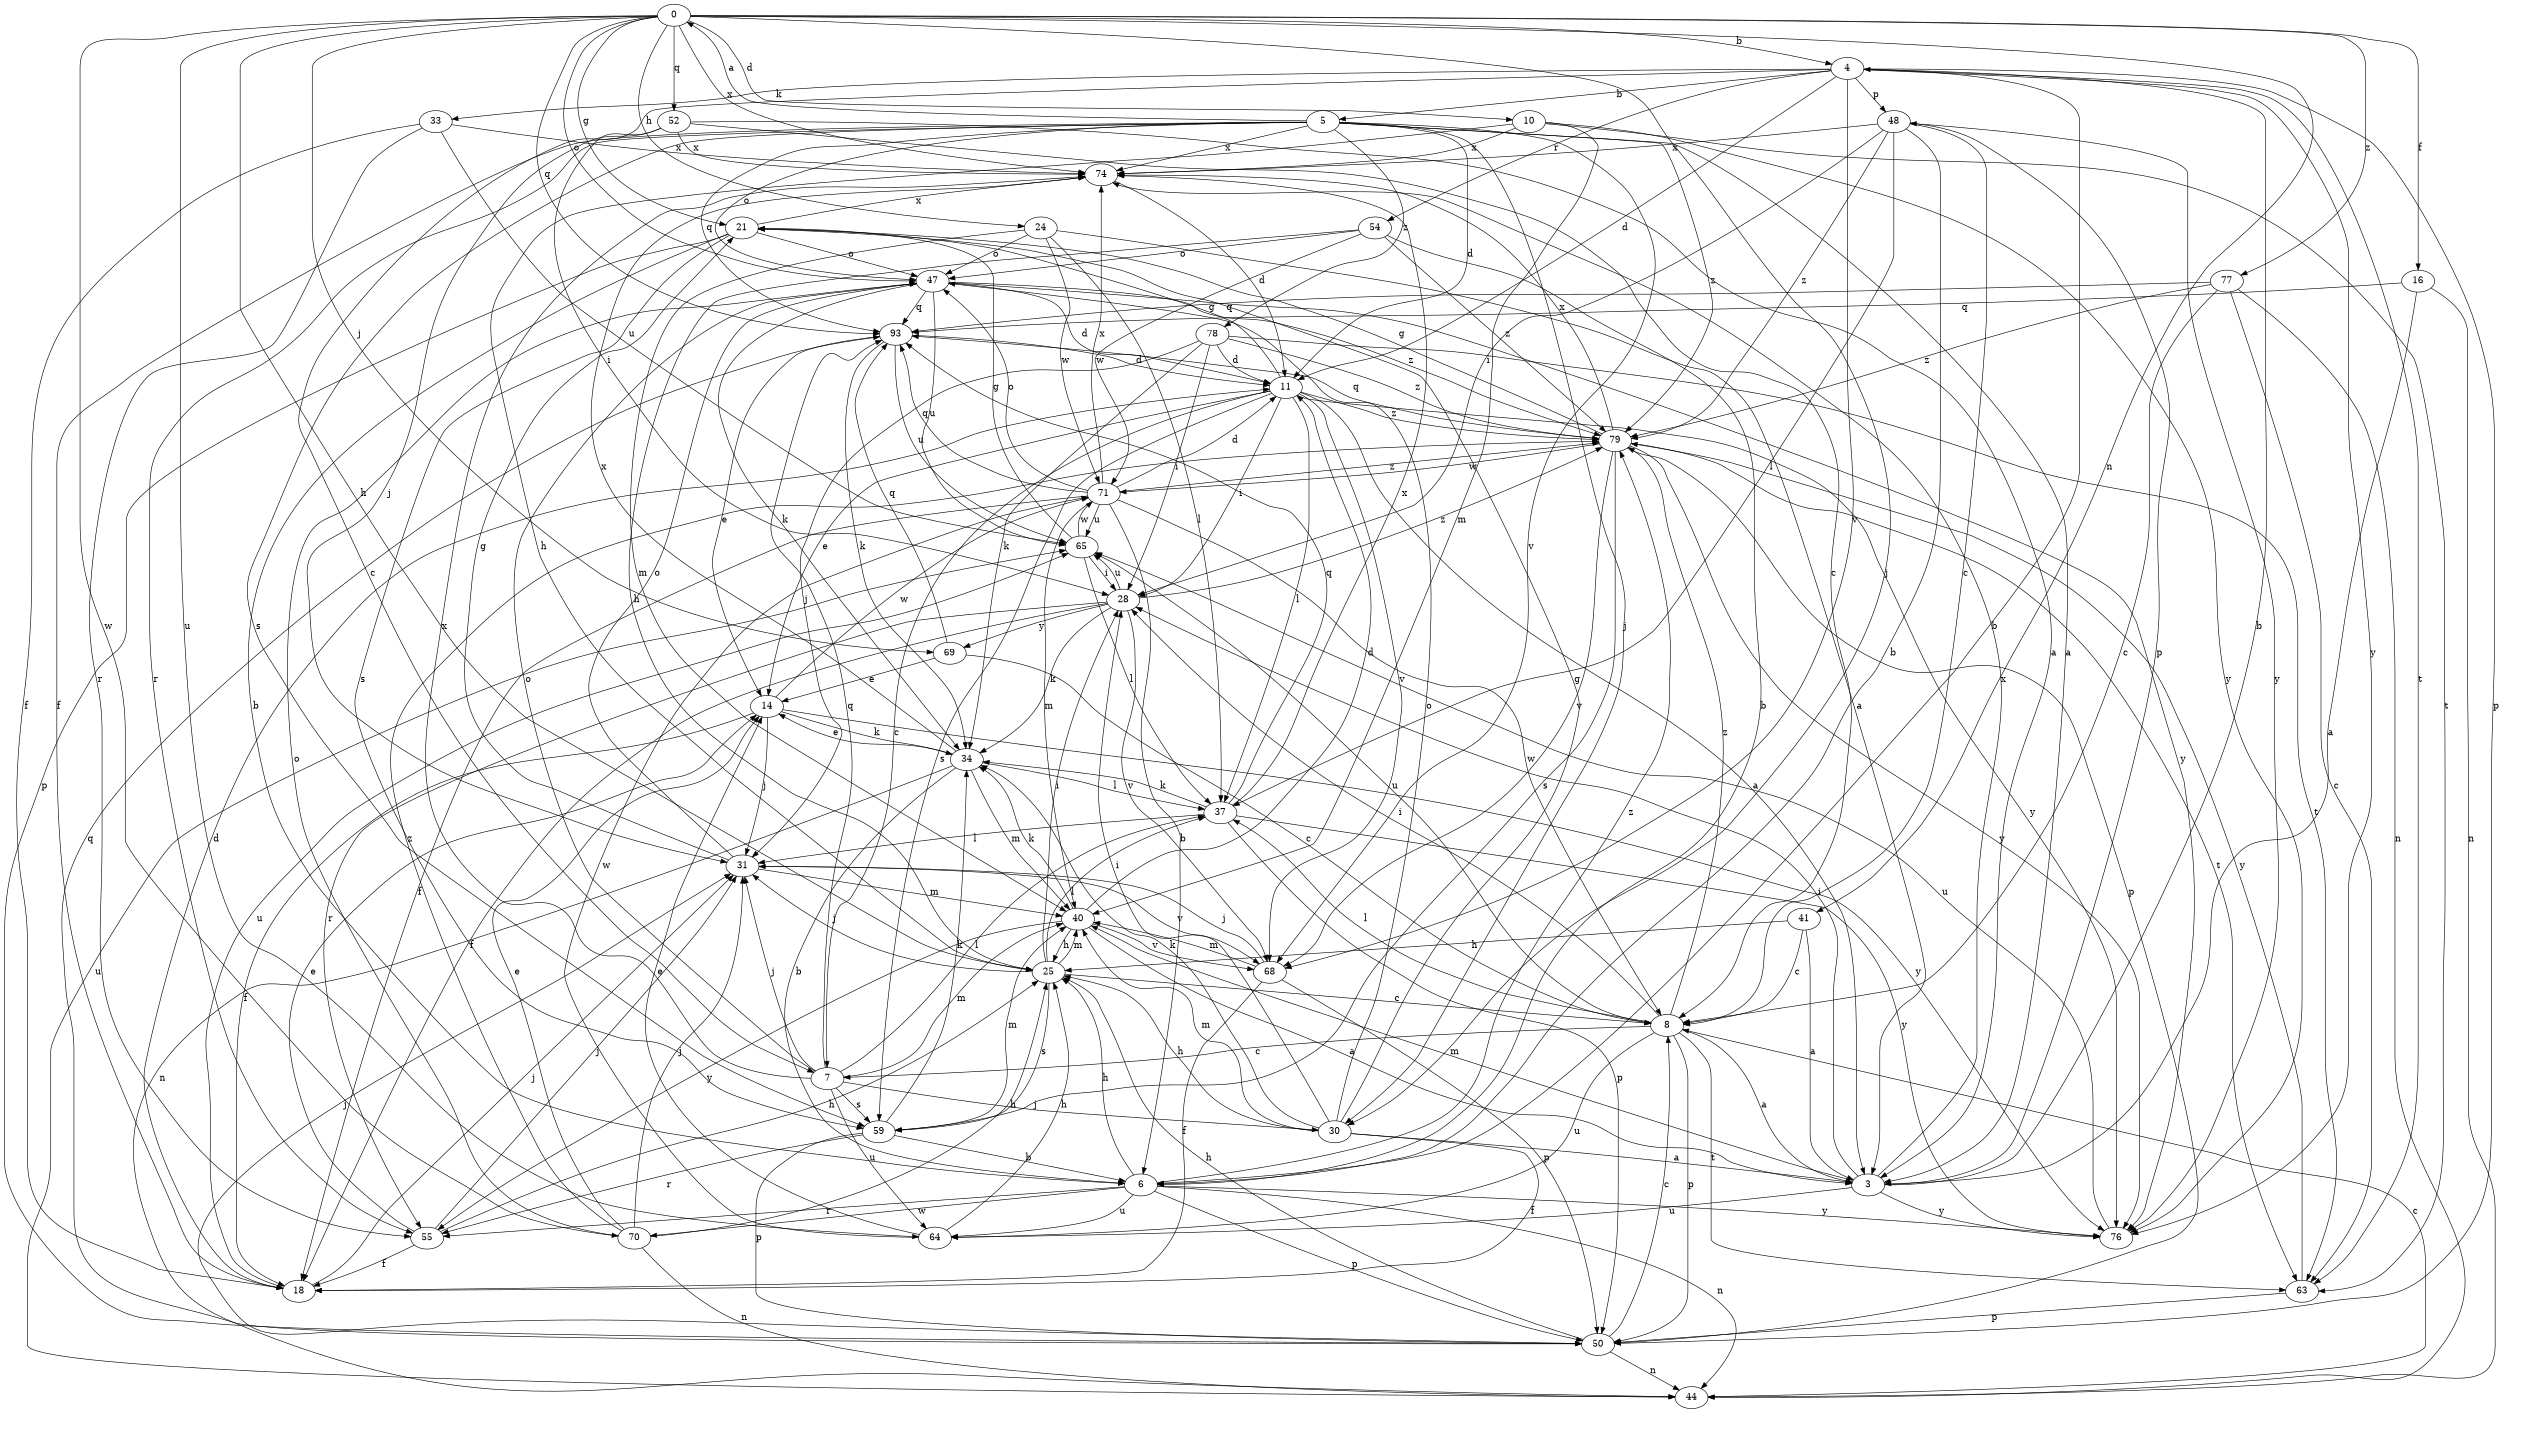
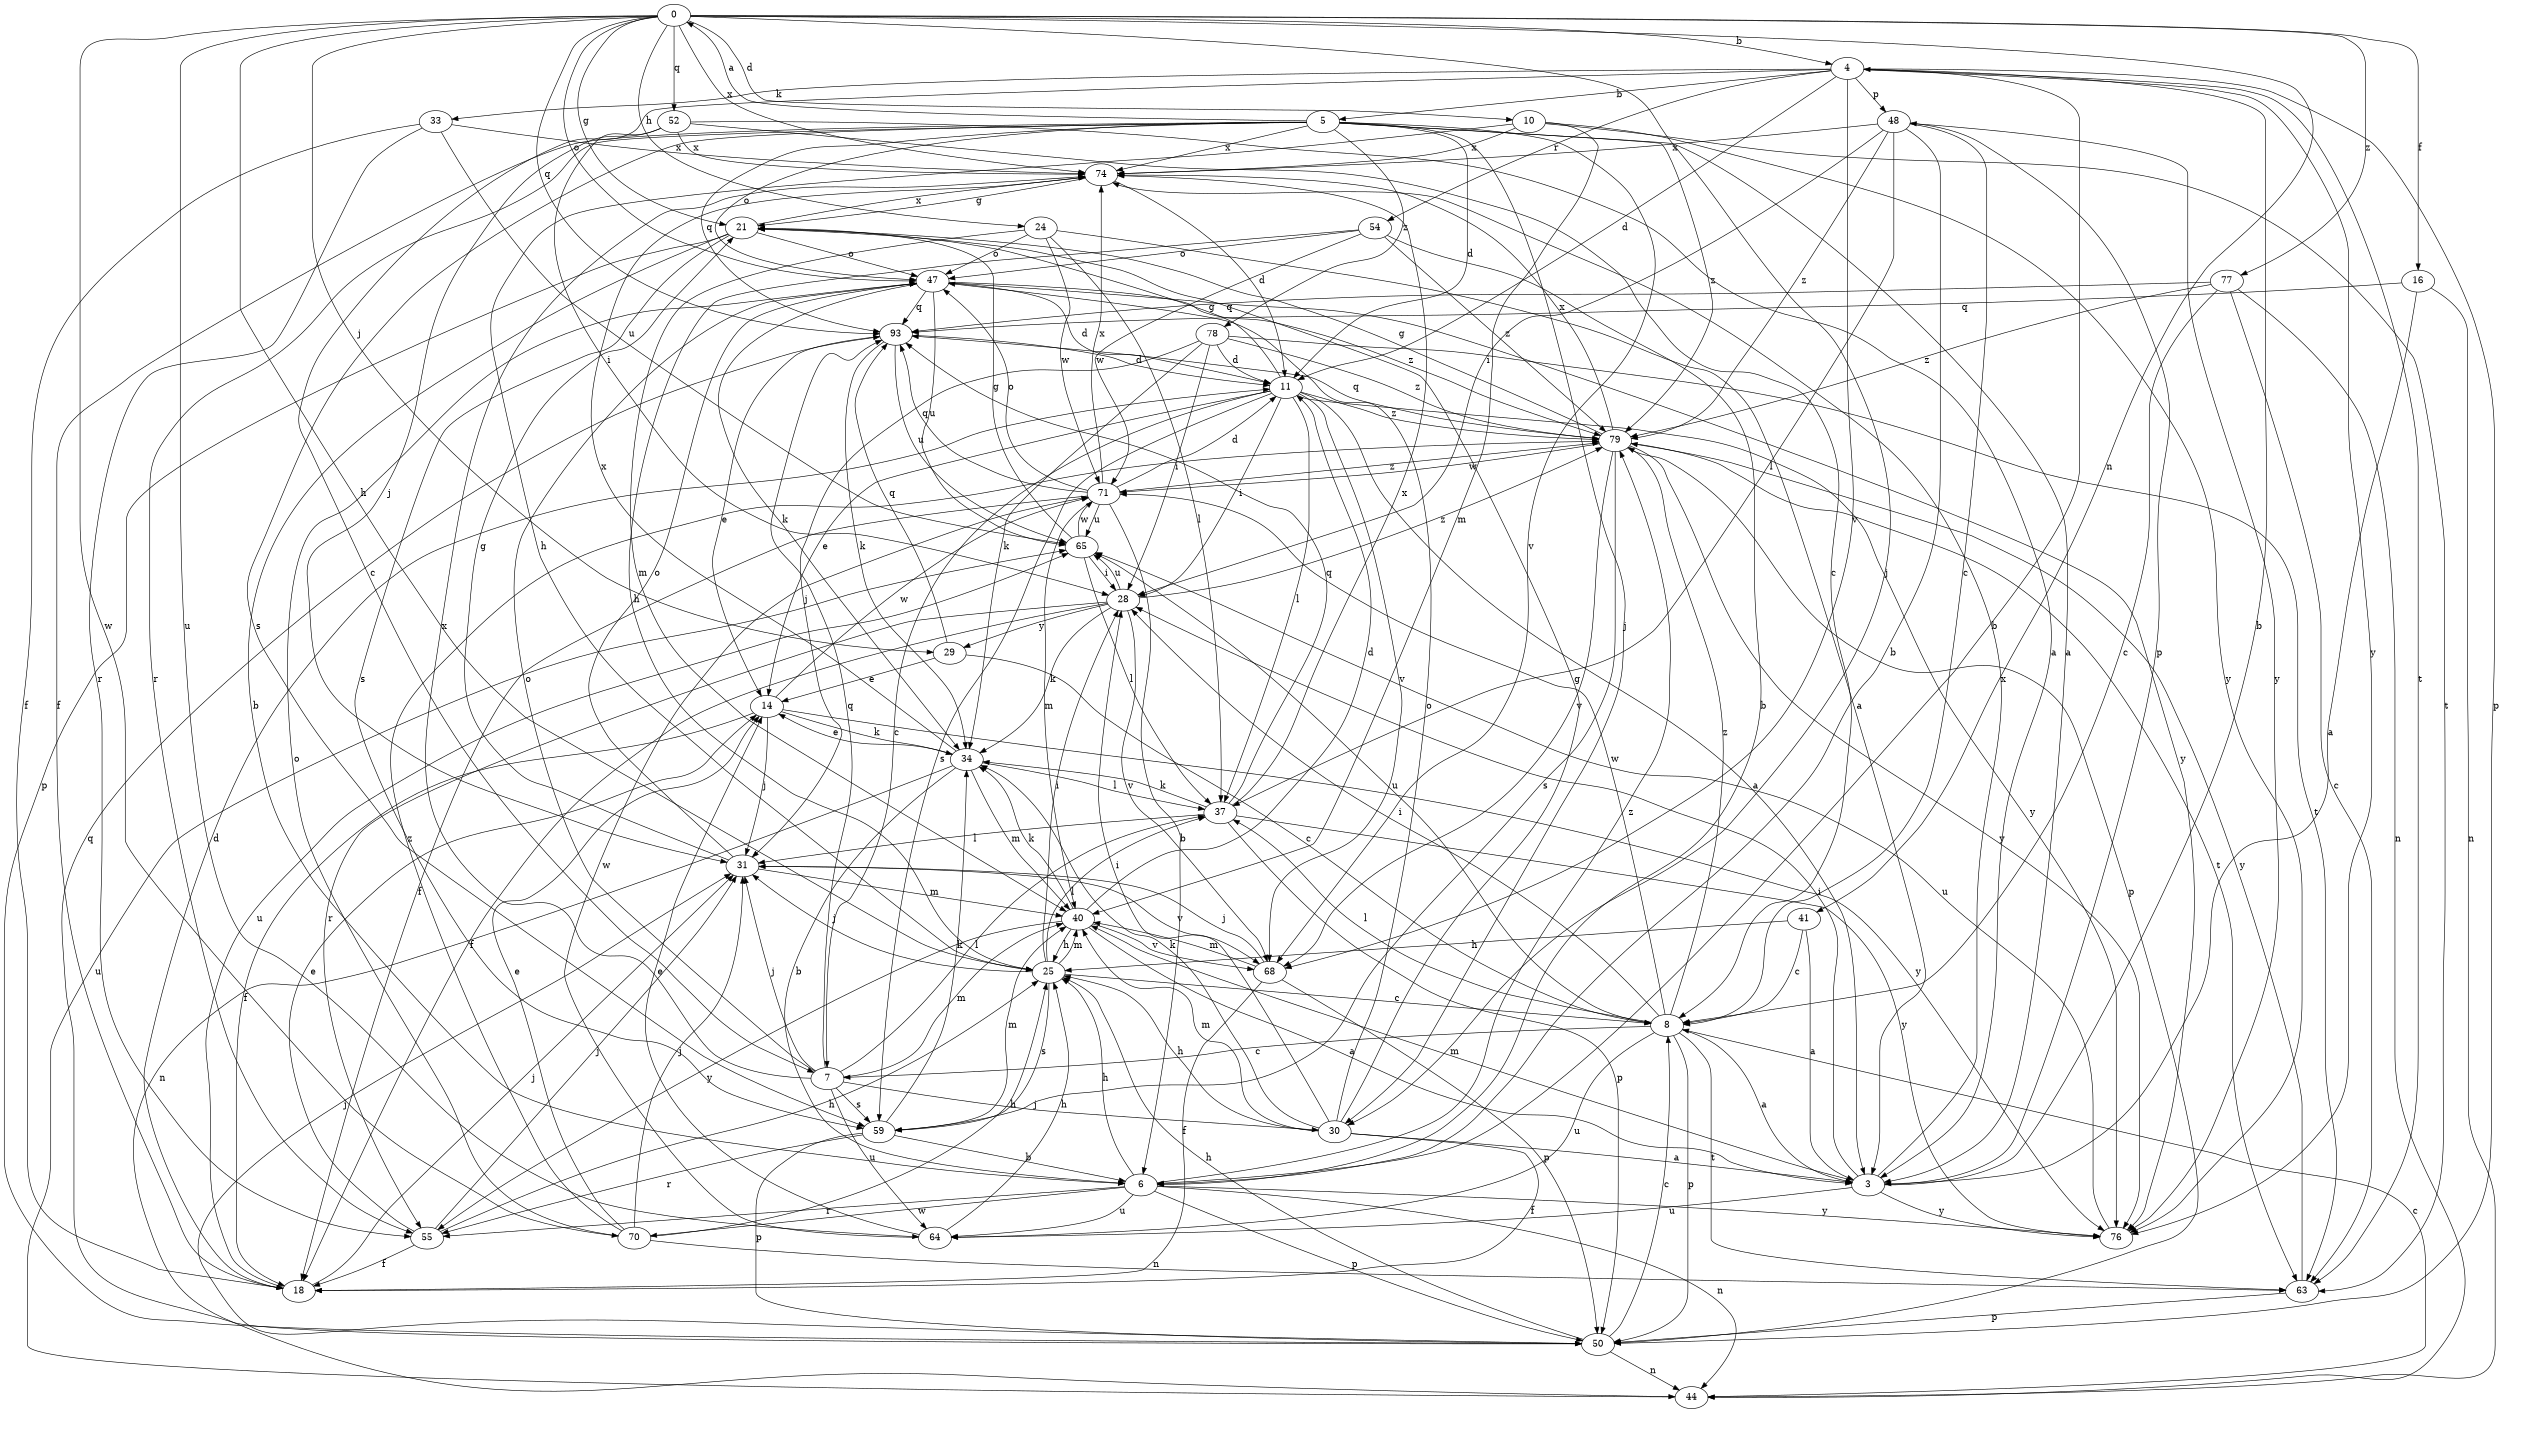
none -> (925, 205)
(950, 653) -> (950, 653)
(1460, 687) -> (1501, 664)
(1087, 1377) -> (1464, 1276)
